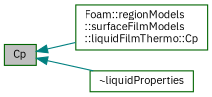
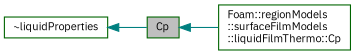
(70, 66) -> (133, 27)
